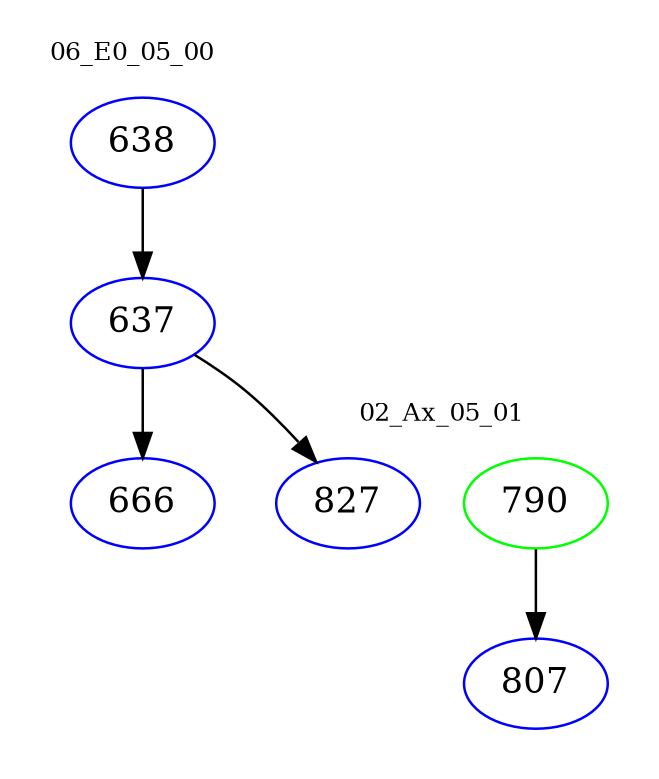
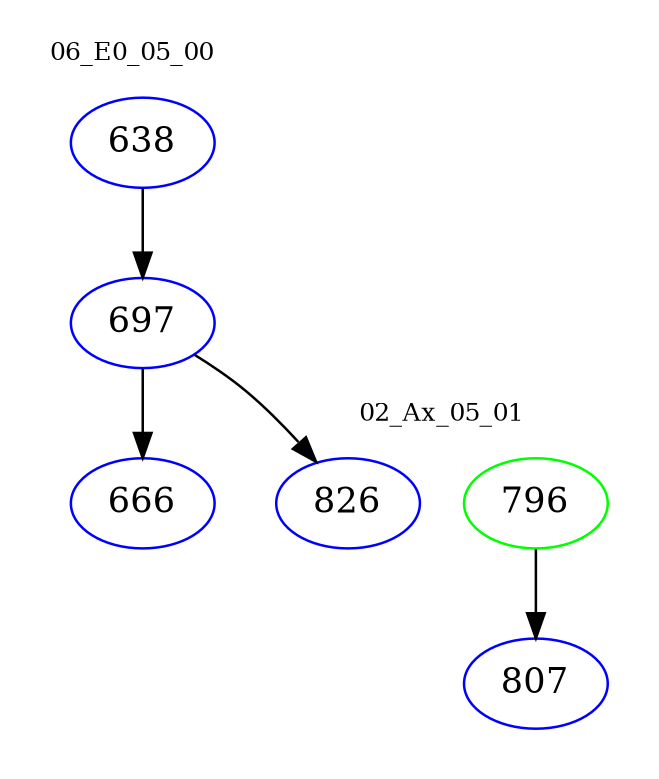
(143, 323) -> (143, 323)
(348, 503) -> (348, 503)
(536, 503) -> (536, 503)
